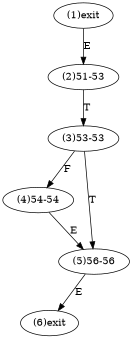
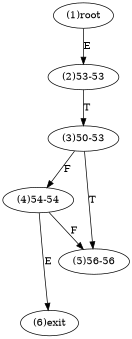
(83, 16) -> (83, 16)
(83, 77) -> (83, 77)
(83, 139) -> (83, 139)
(74, 231) -> (74, 231)
(74, 290) -> (43, 258)
